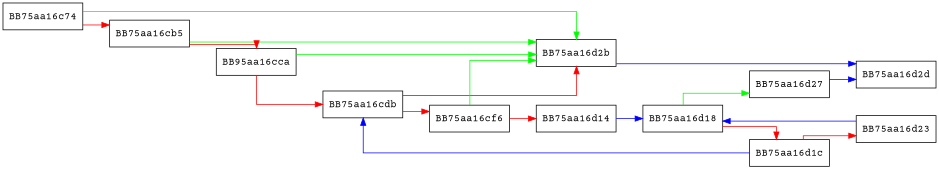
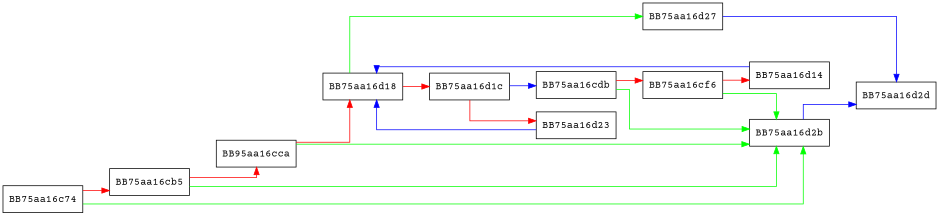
(500, 95) -> (659, 129)
(271, 104) -> (350, 138)
